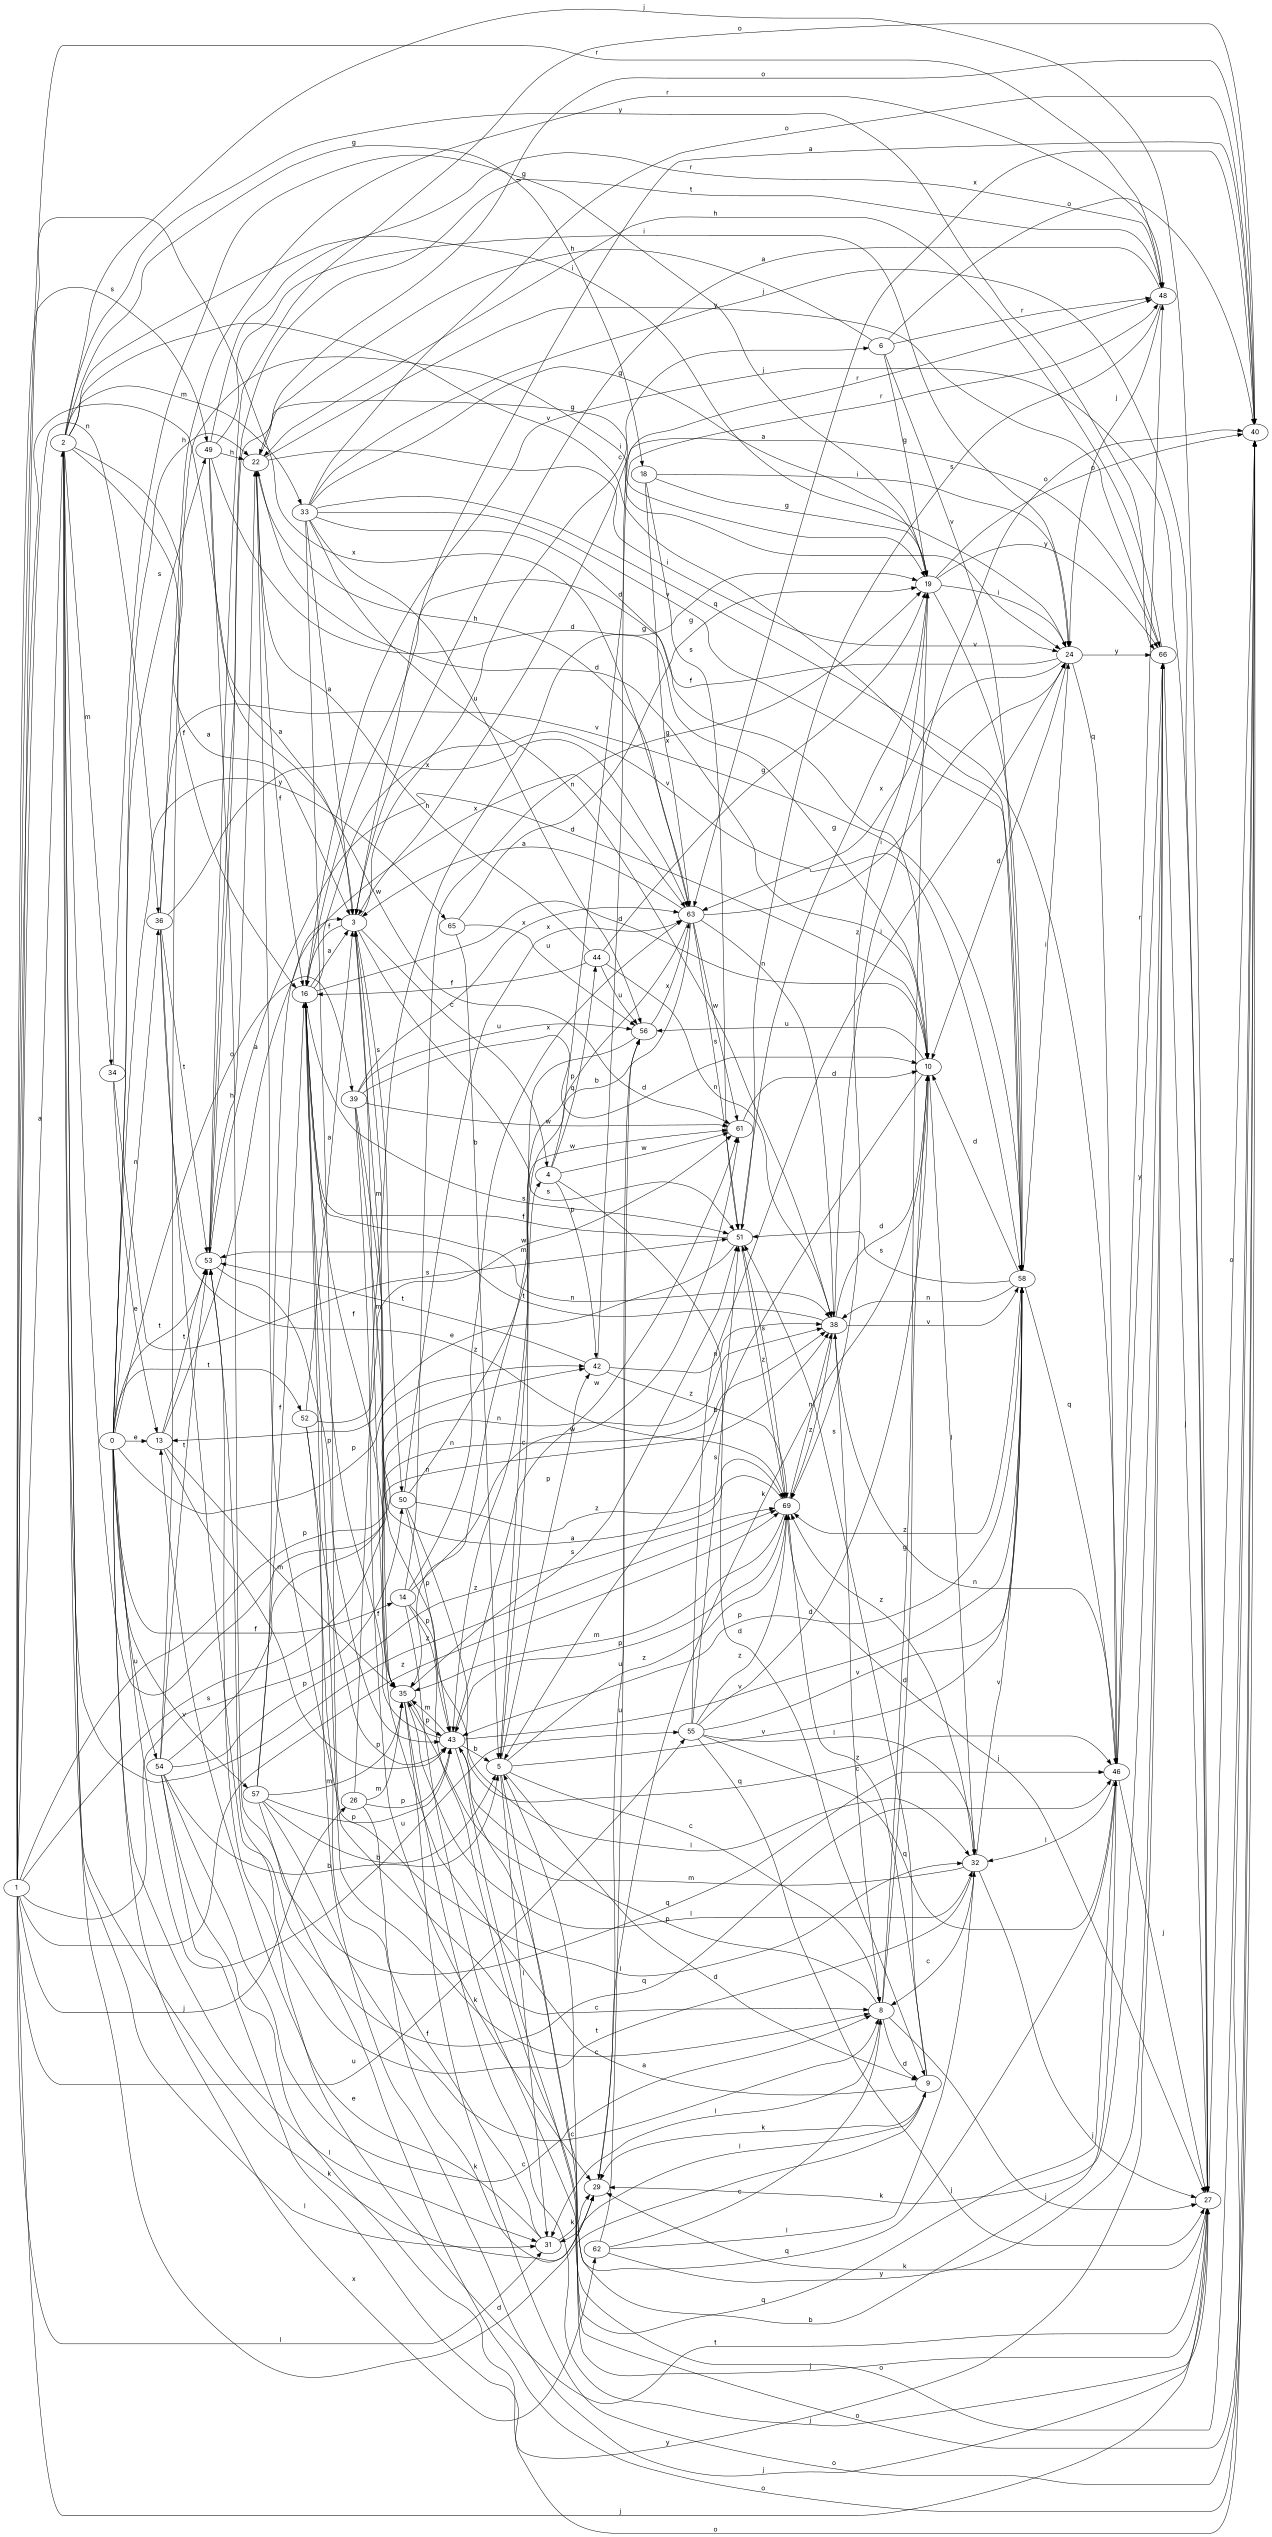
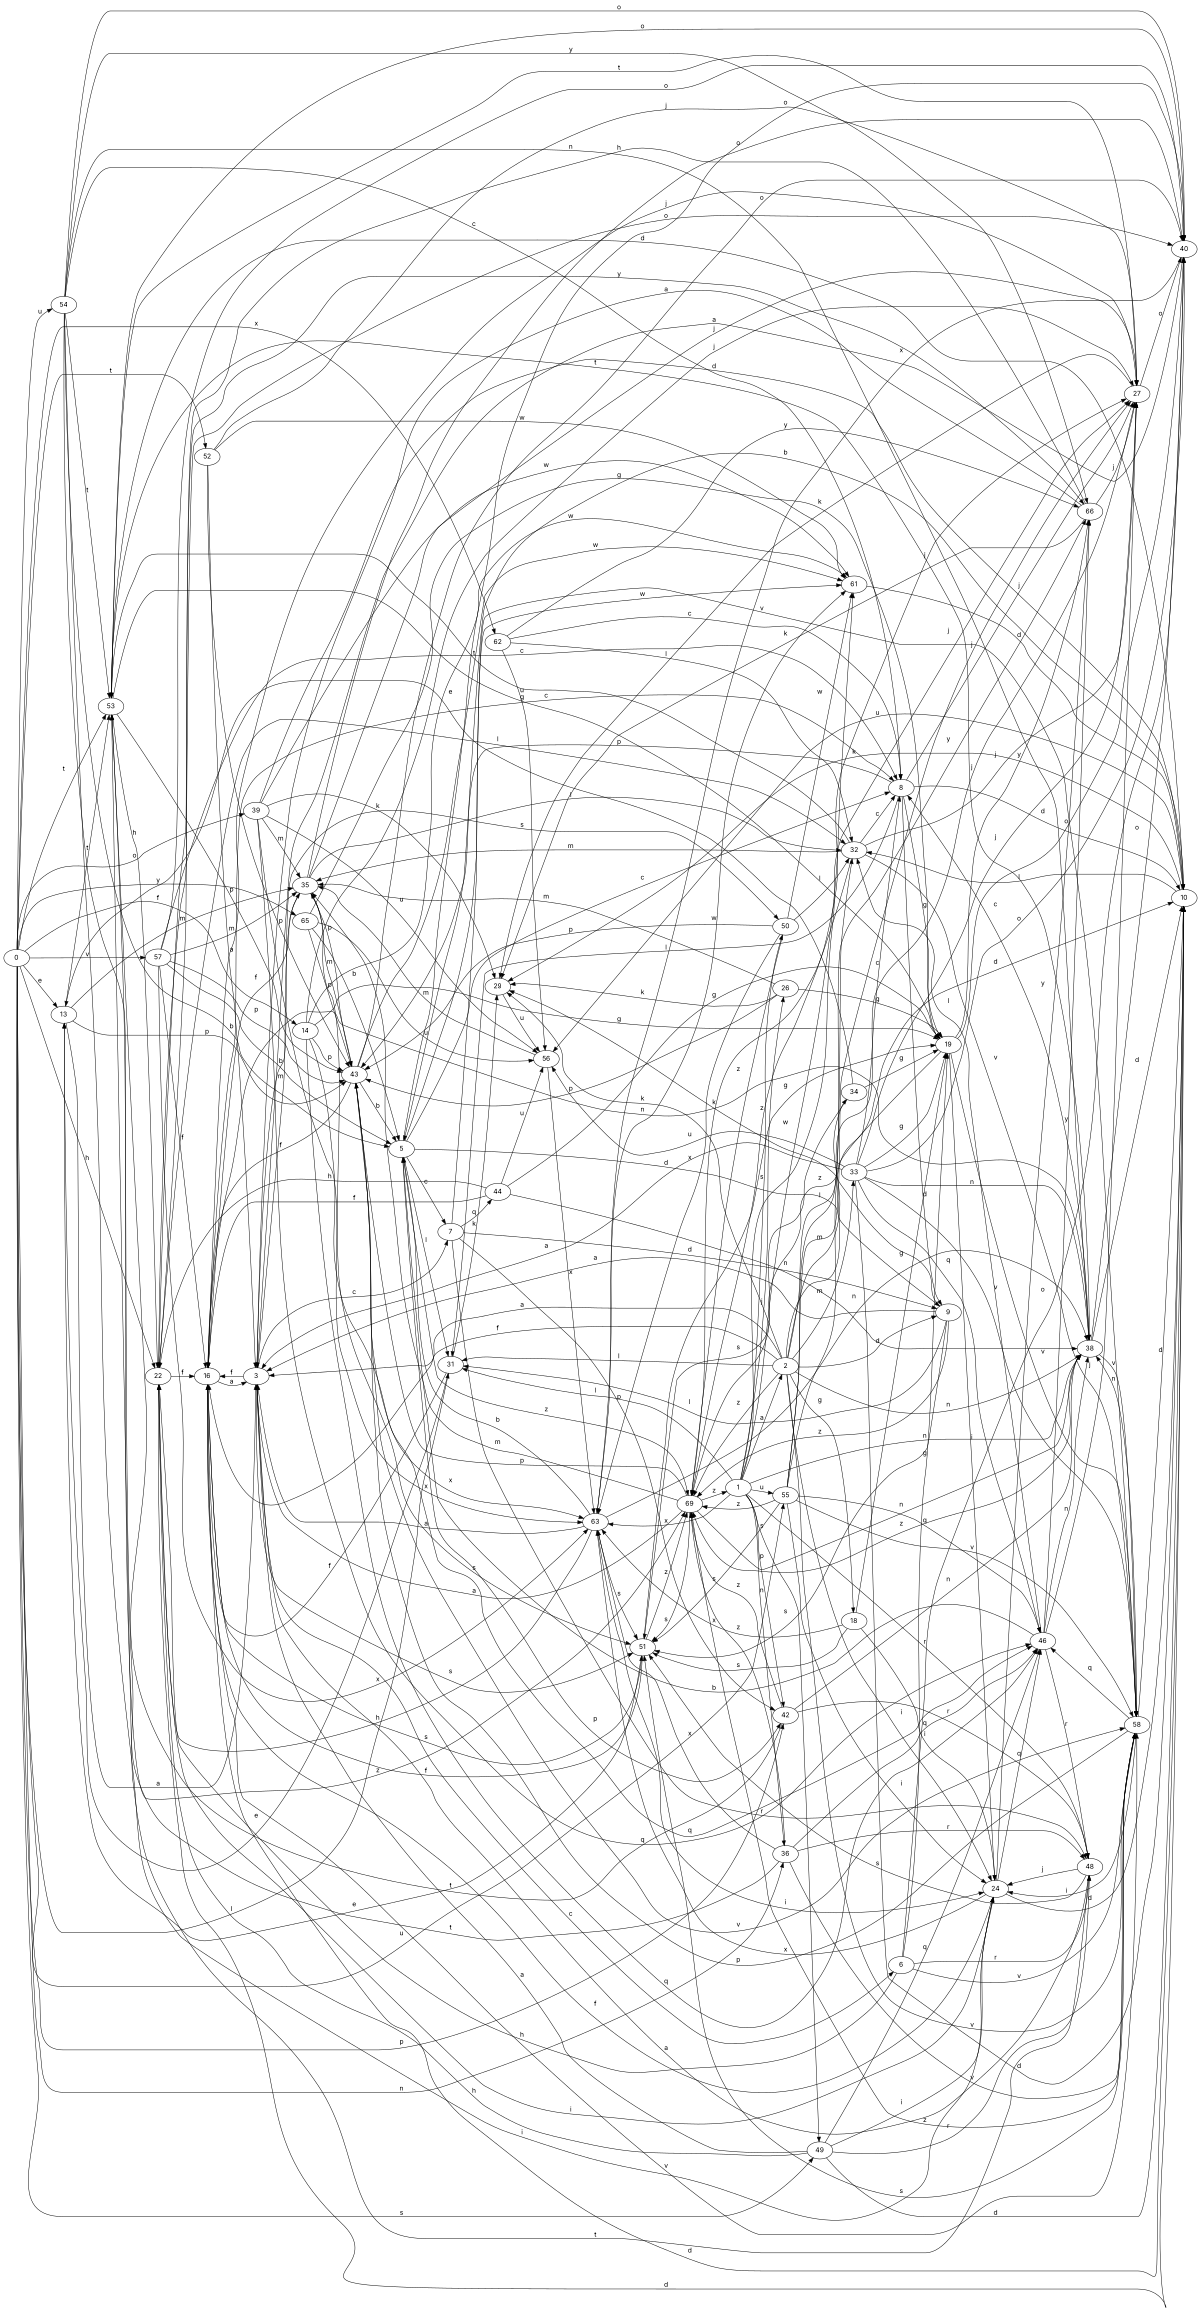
(548, 1175) -> (451, 1232)
(520, 1389) -> (320, 966)
(317, 1728) -> (712, 1497)
